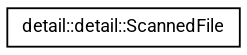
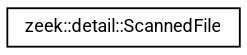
(124, 27) -> (124, 27)
